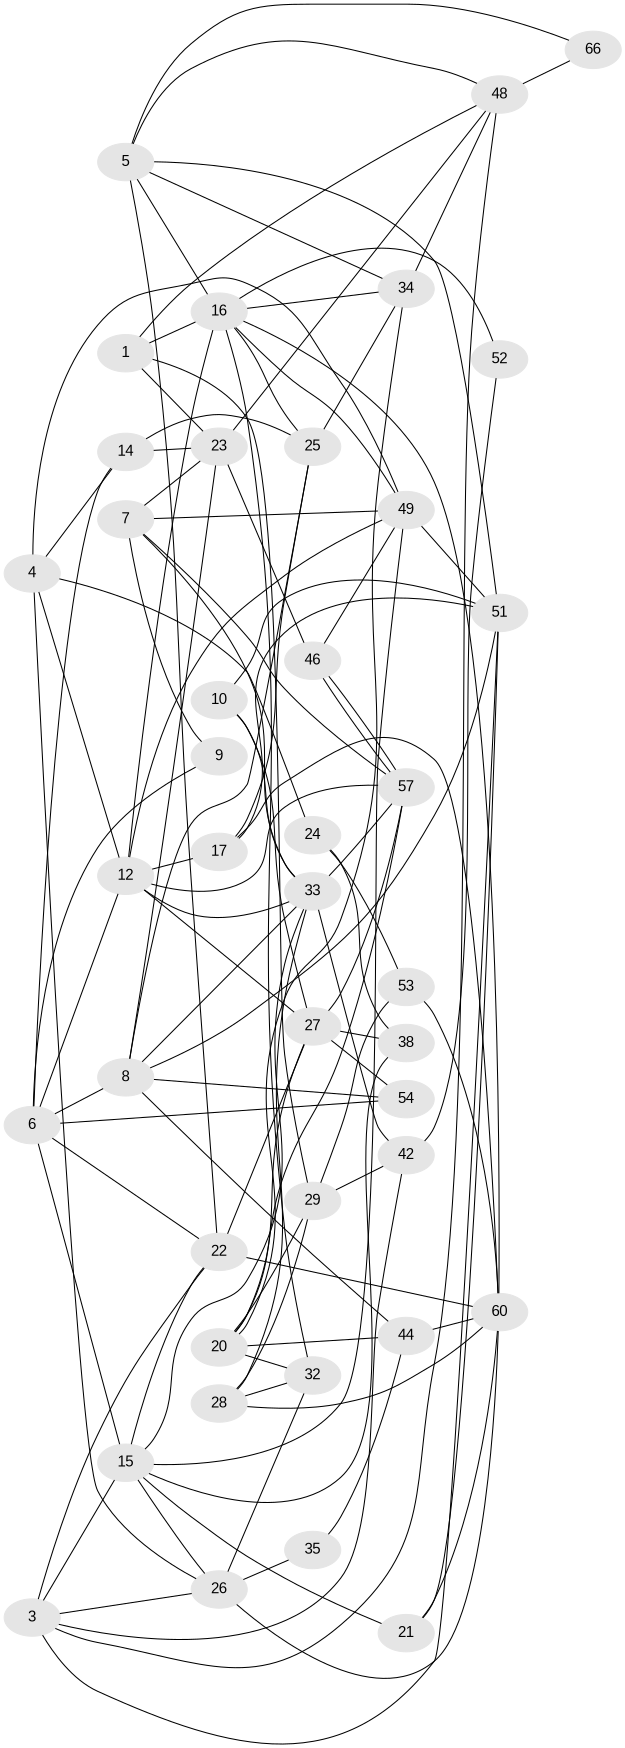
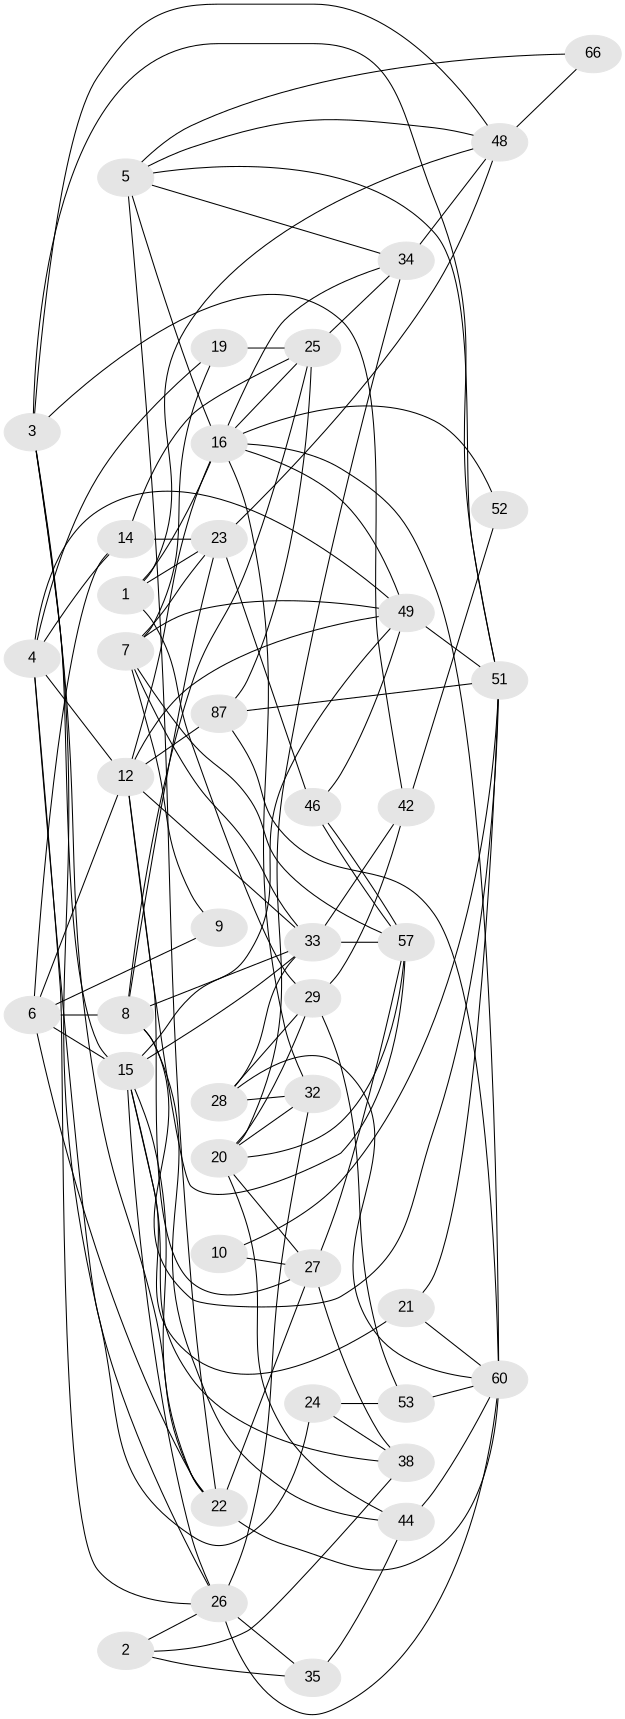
none -> (219, 348)
(266, 796) -> none
(219, 852) -> (219, 714)
(406, 1099) -> none
none -> (126, 1651)
